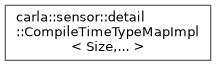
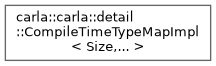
(108, 33) -> (108, 33)
